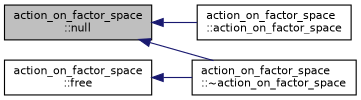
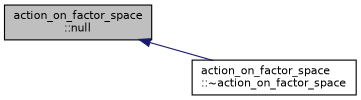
(274, 22) -> none
(78, 78) -> none
